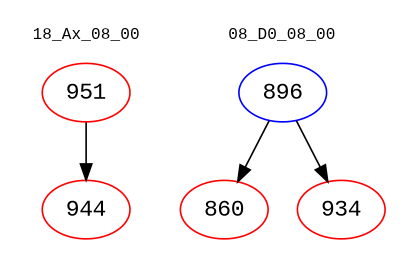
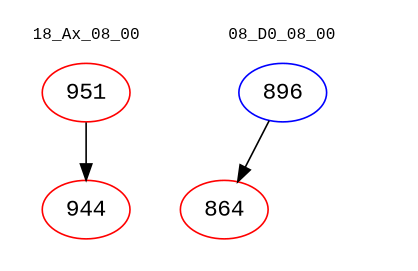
(224, 210) -> (224, 210)
(341, 210) -> none
